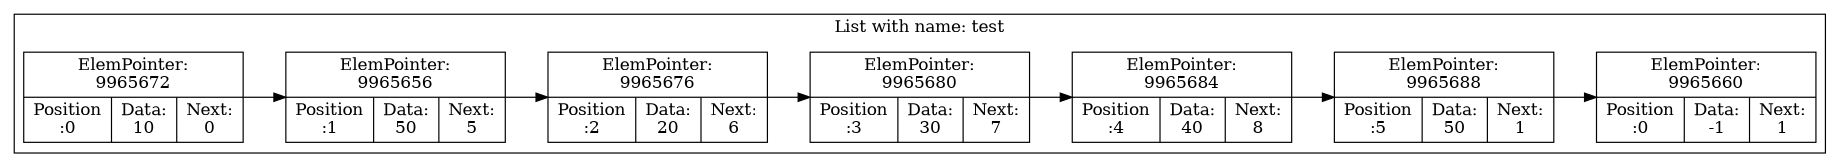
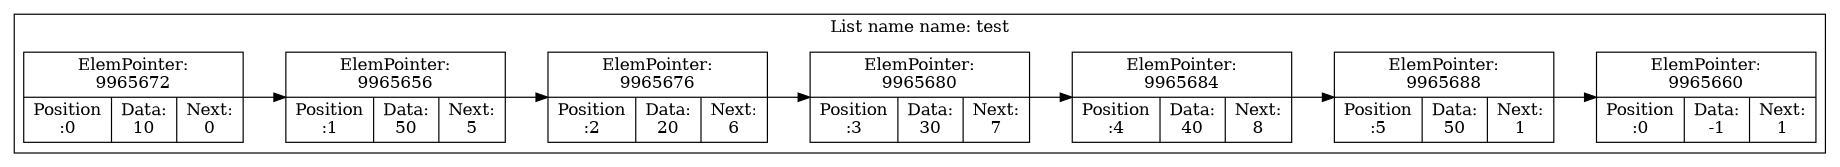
(920, 28) -> (920, 28)
